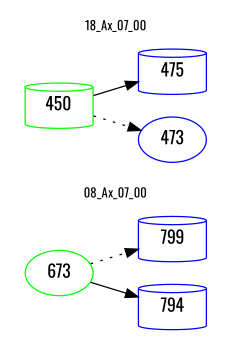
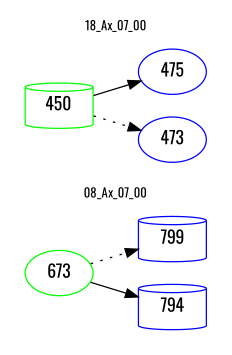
(172, 72) -> (172, 72)
